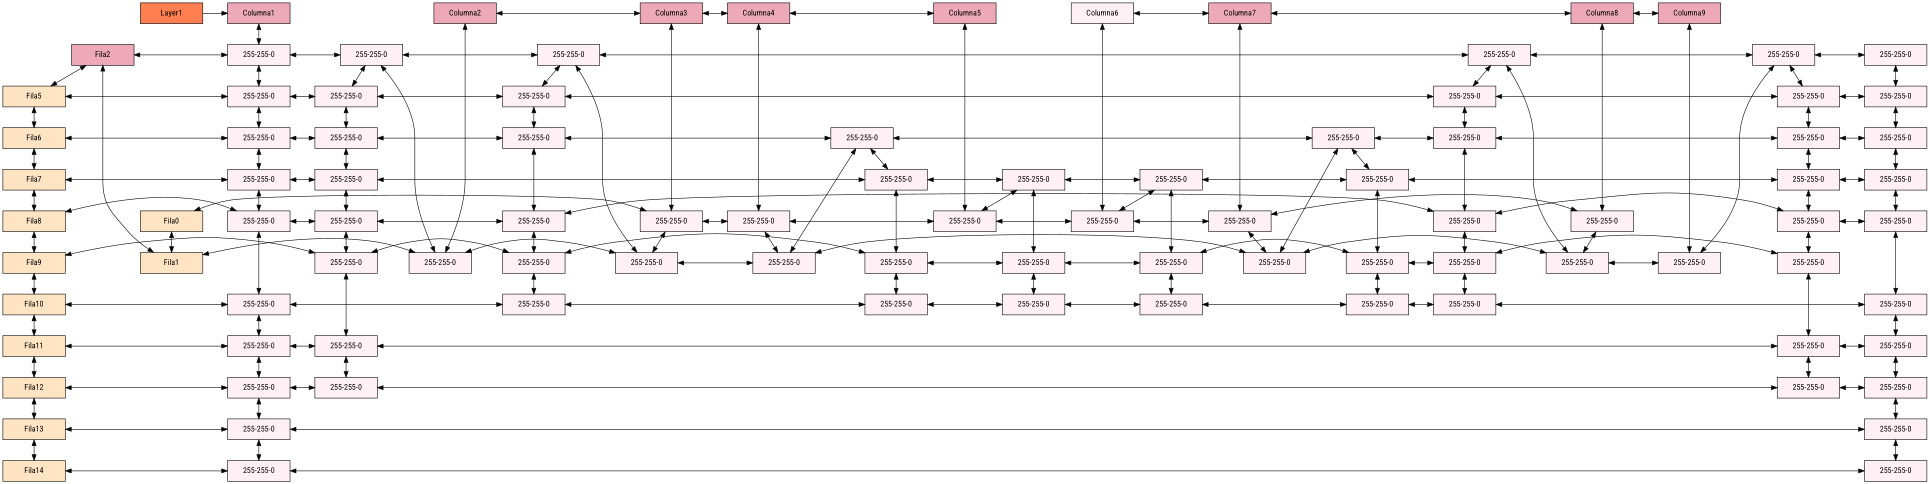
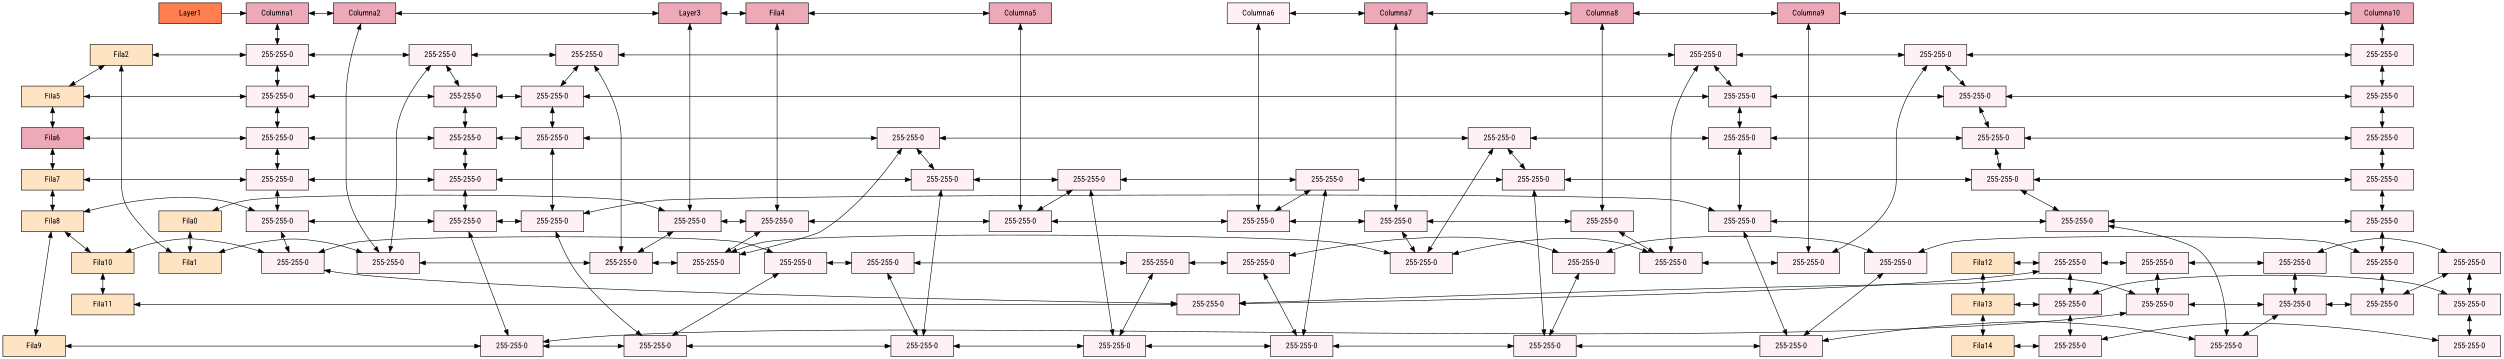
none -> (321, 13)
(671, 13) -> (690, 13)
(759, 13) -> (777, 13)
none -> (2382, 13)
(103, 55) -> (121, 55)
(34, 138) -> (53, 138)
(34, 284) -> (78, 242)
(34, 367) -> none
